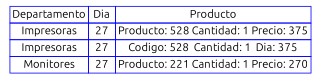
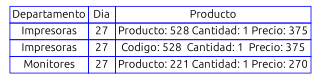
(213, 48) -> (213, 48)
